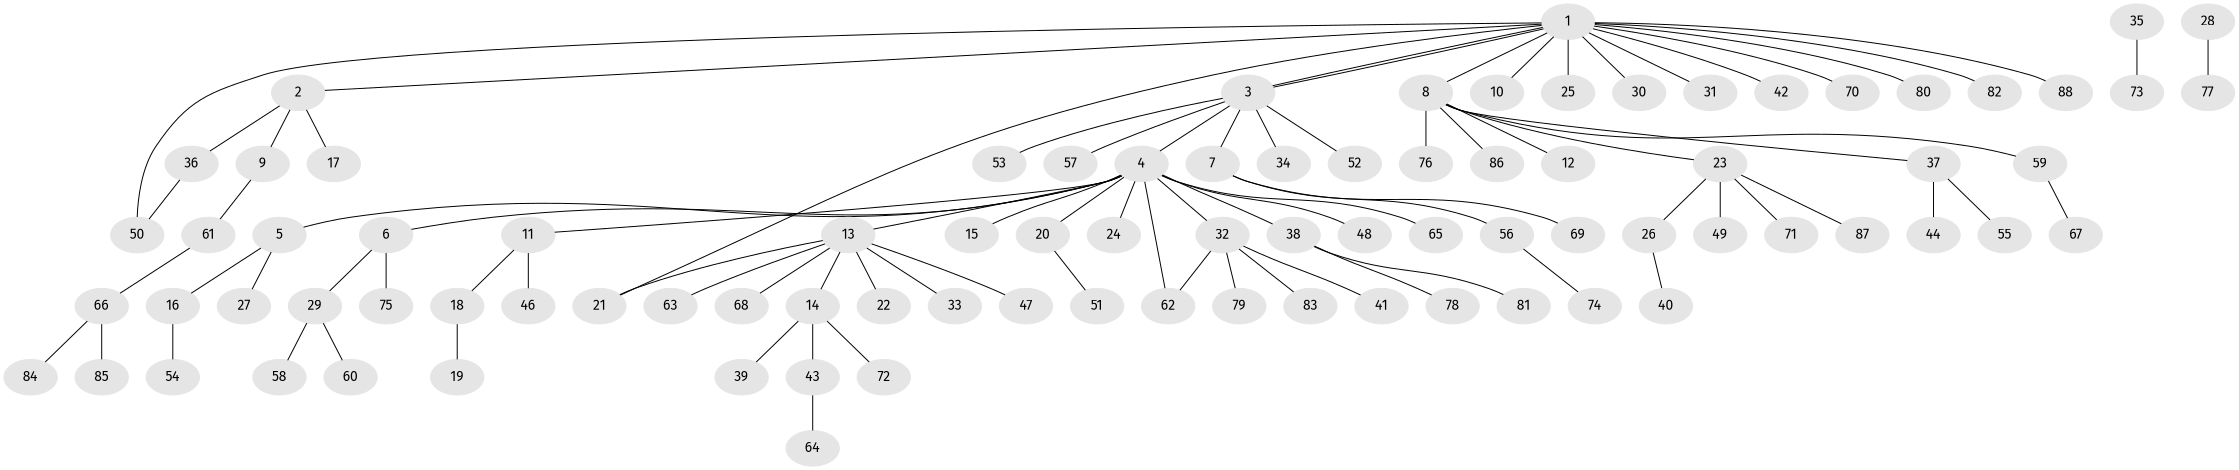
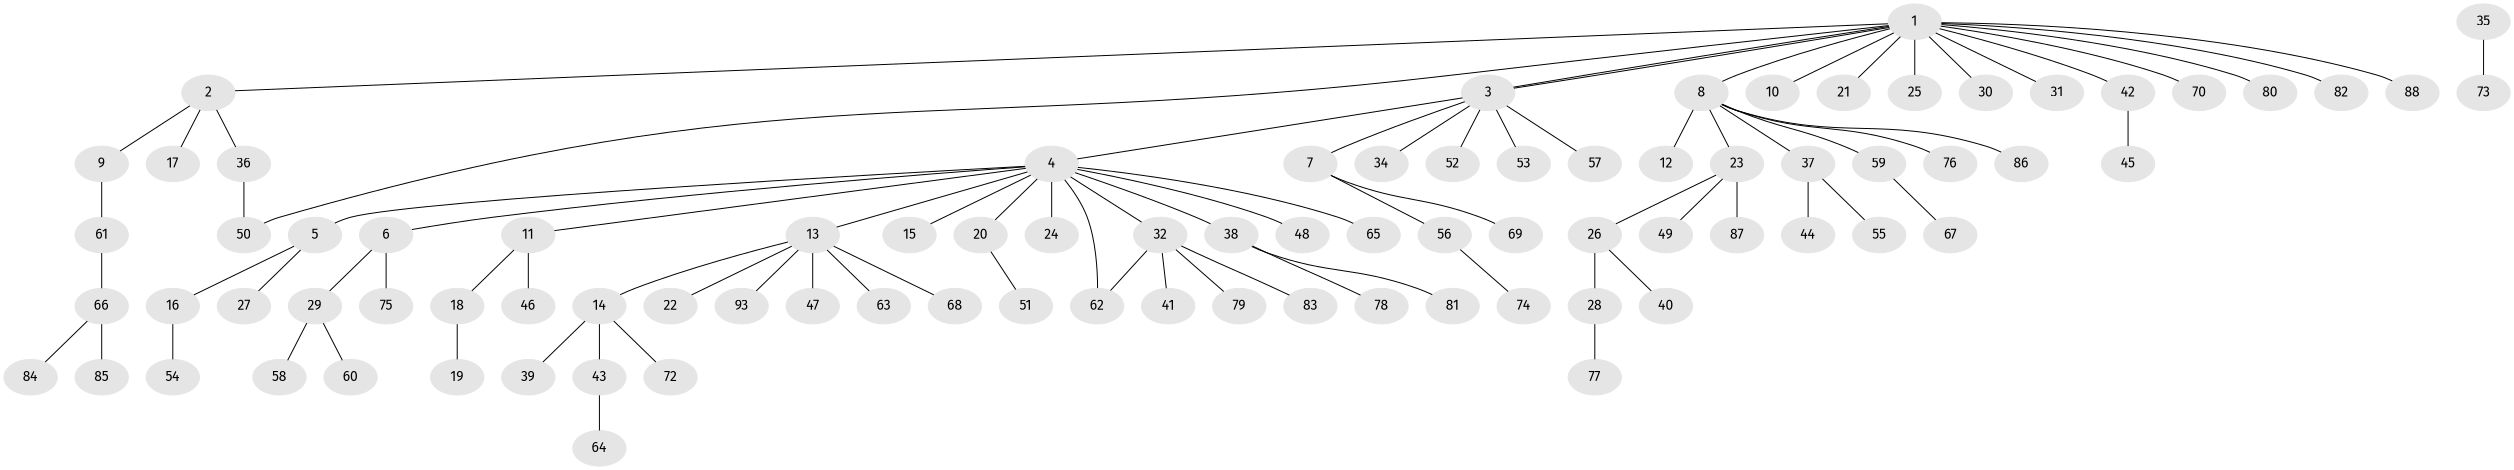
none -> (2128, 164)
(1791, 235) -> none
(720, 263) -> none
none -> (1595, 271)
(955, 306) -> (742, 306)
